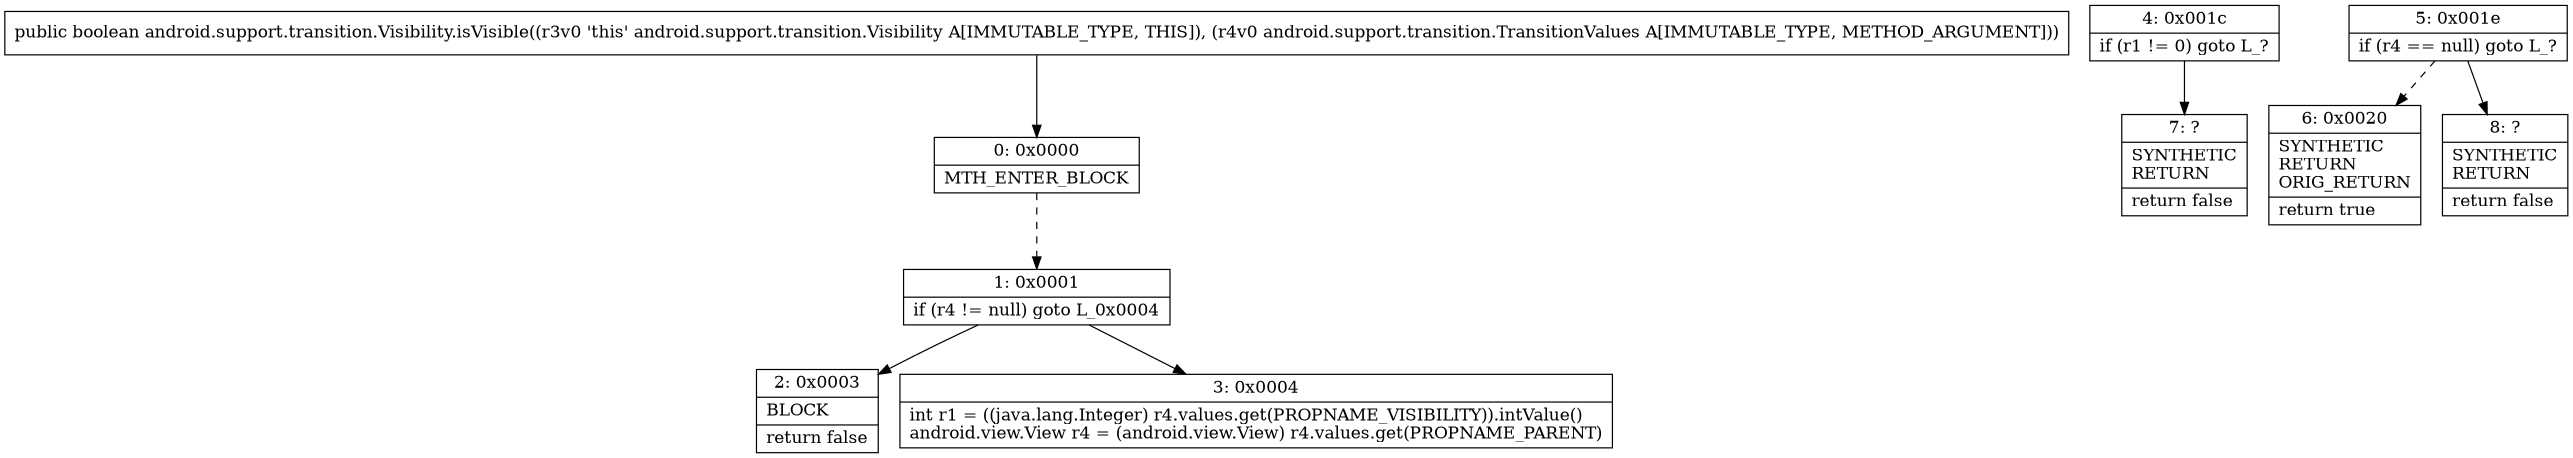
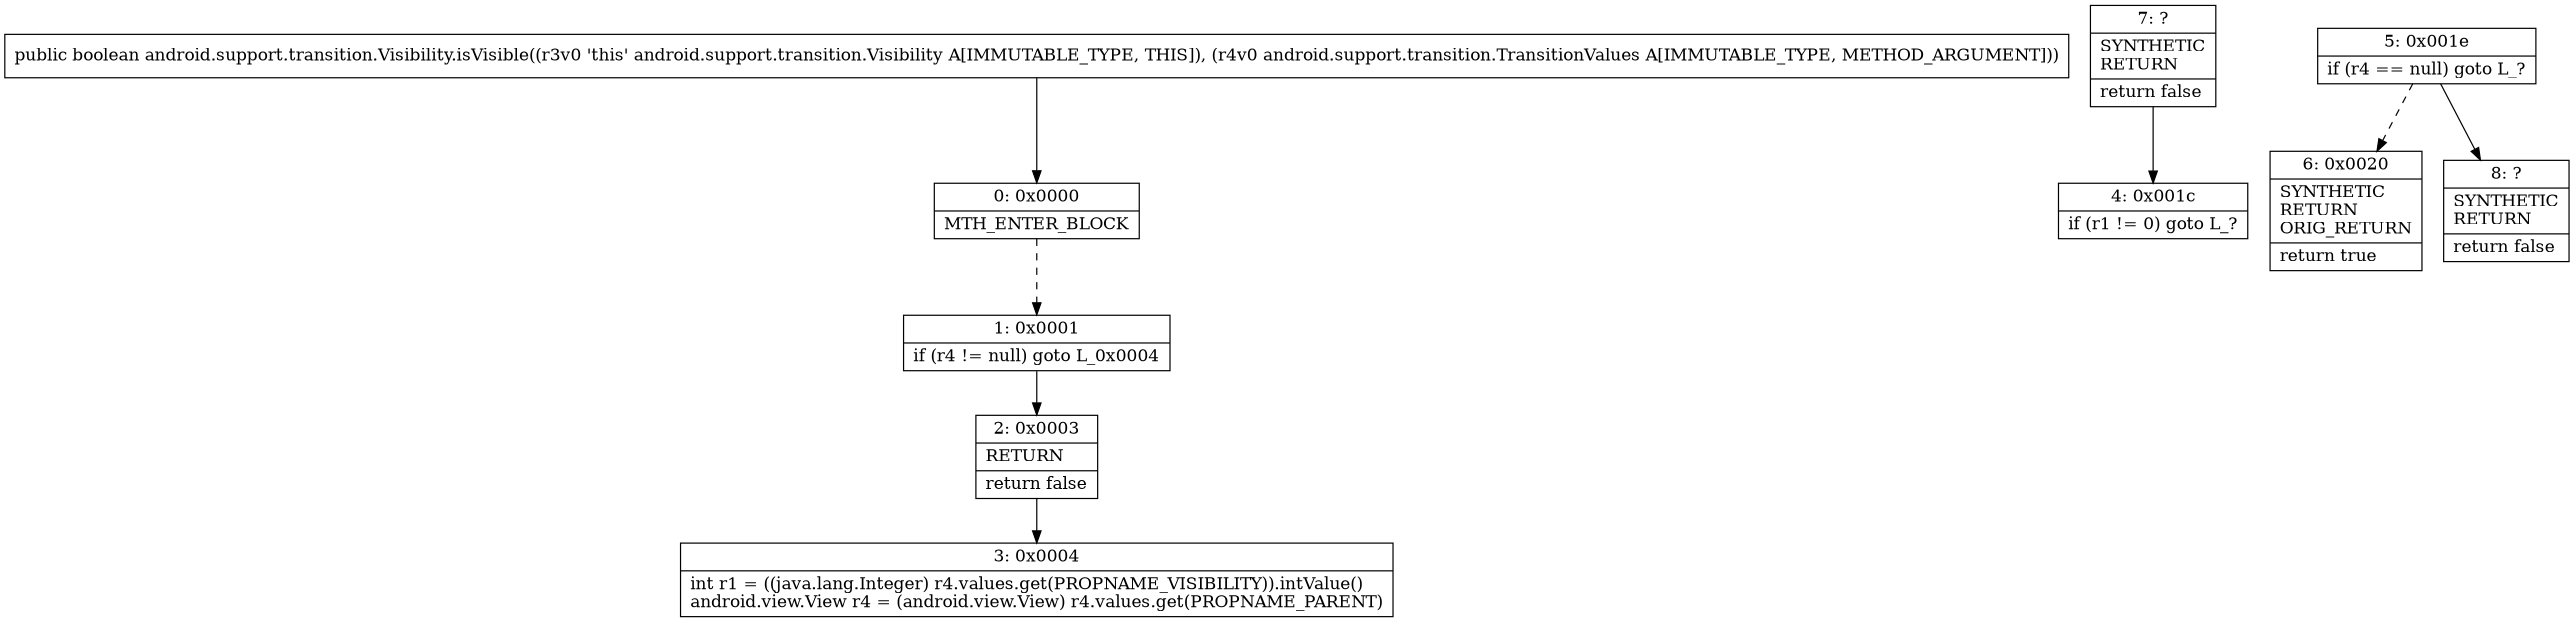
(2184, 82) -> (2153, 139)
(1132, 347) -> (1037, 515)
(797, 410) -> (1025, 456)
